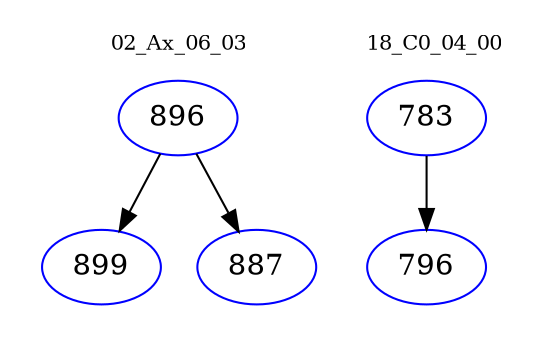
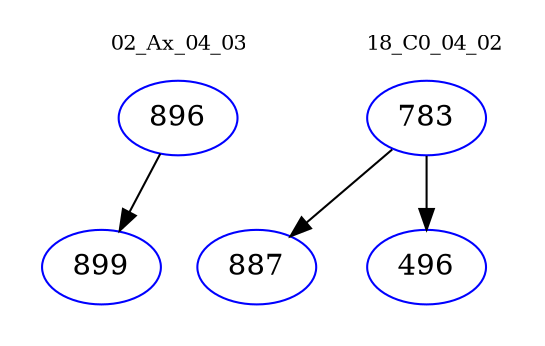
(179, 45) -> (179, 45)
(435, 45) -> (435, 45)
(212, 183) -> (364, 173)
(427, 267) -> (427, 267)
